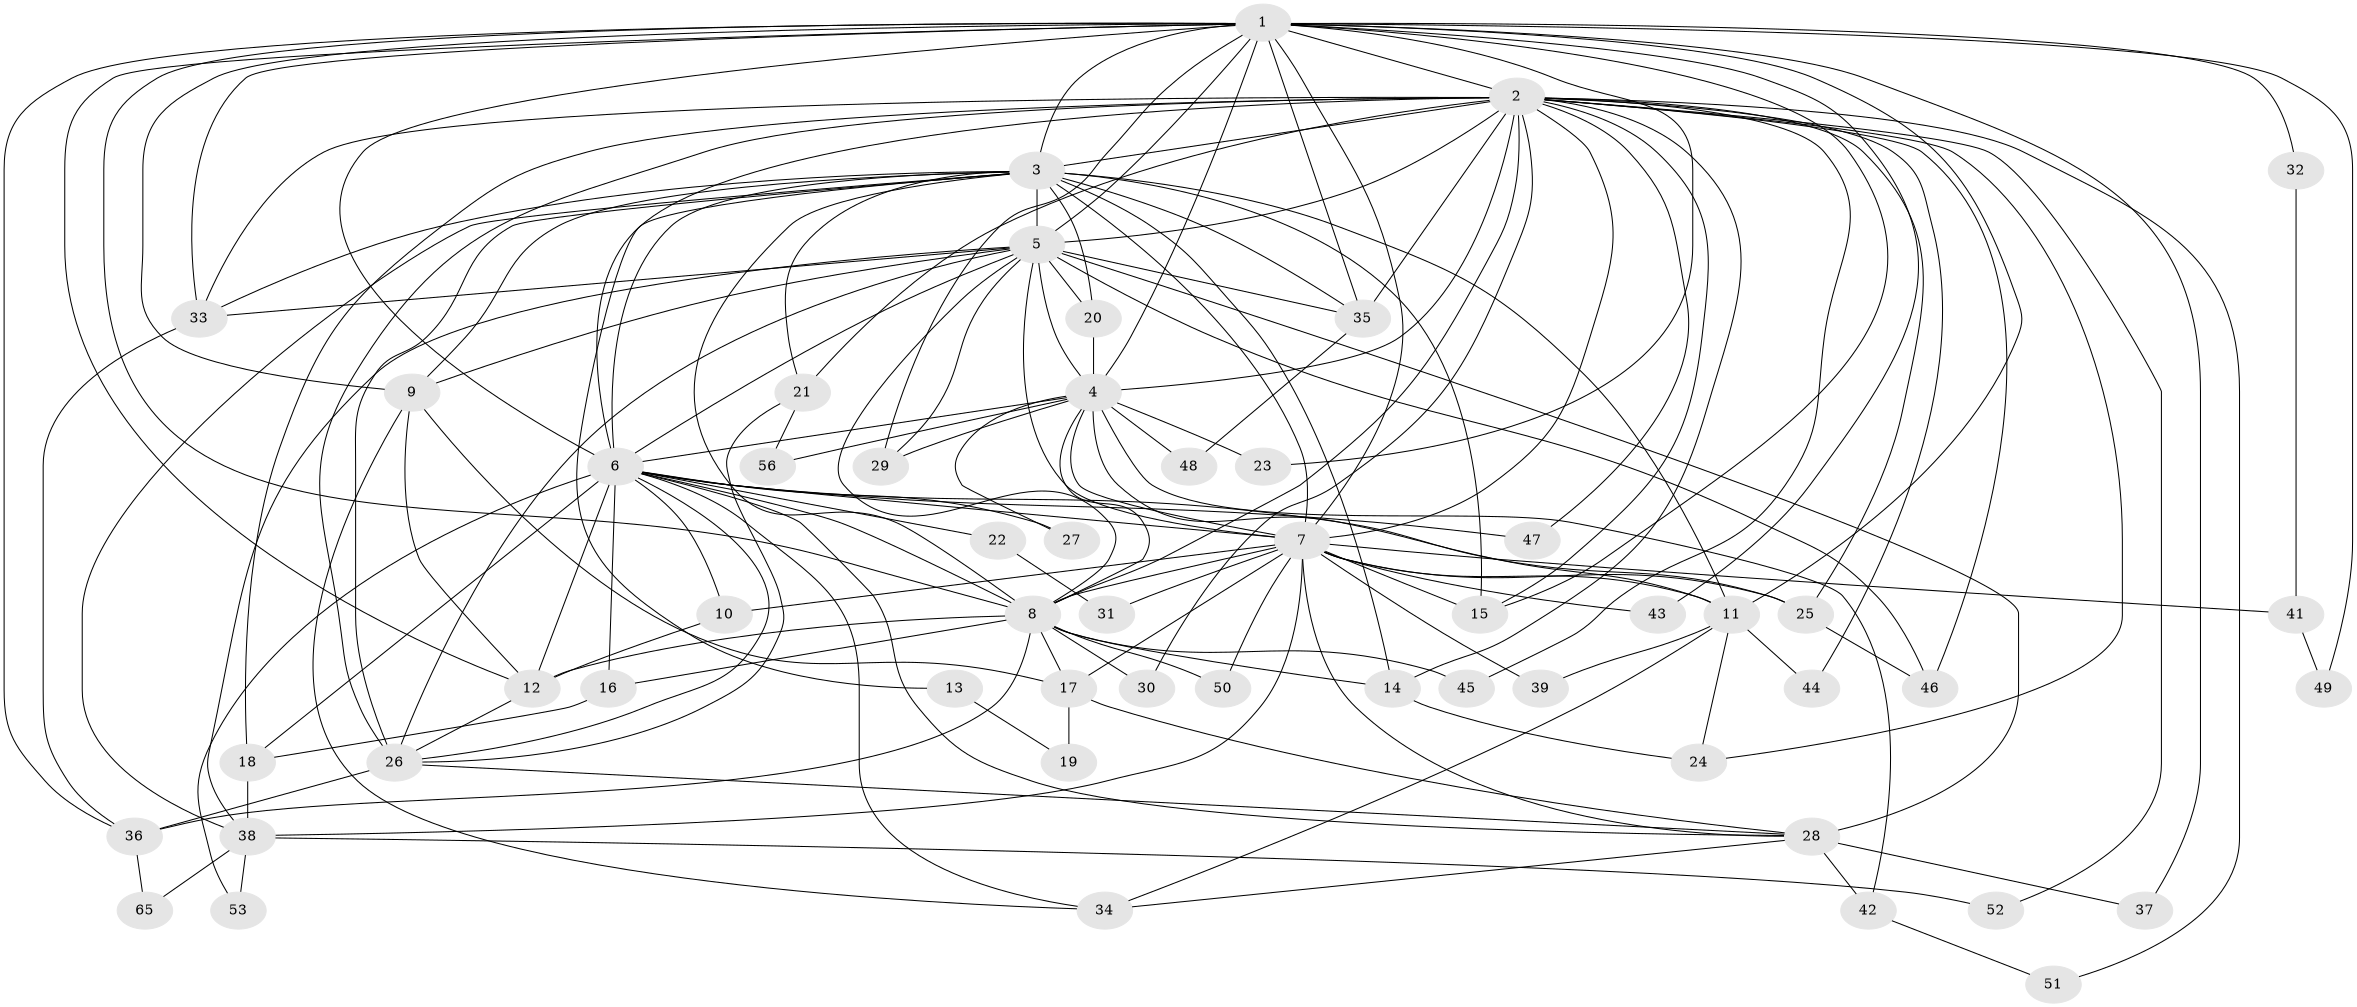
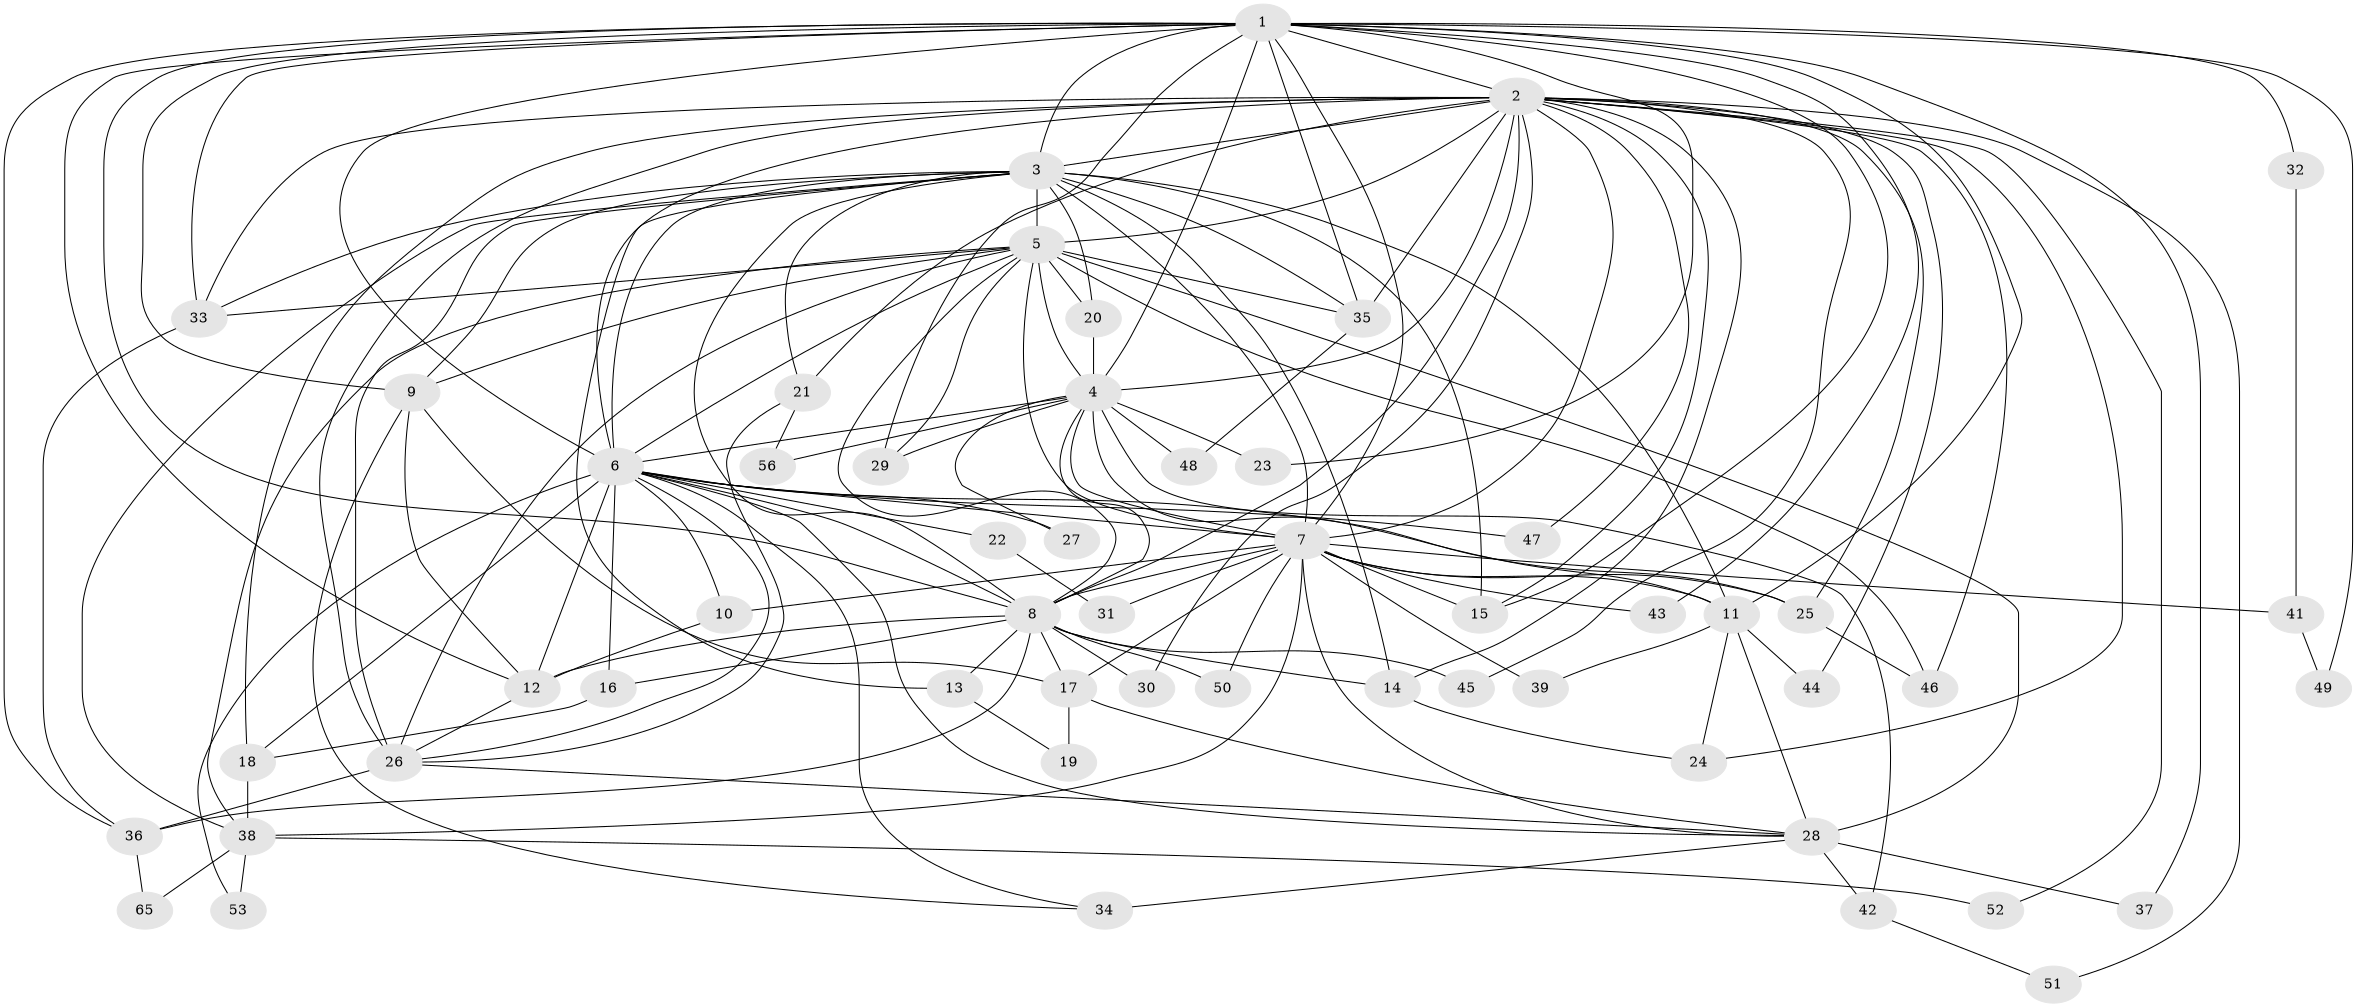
(1158, 140) -> none
none -> (994, 652)
(1456, 765) -> (1772, 726)
